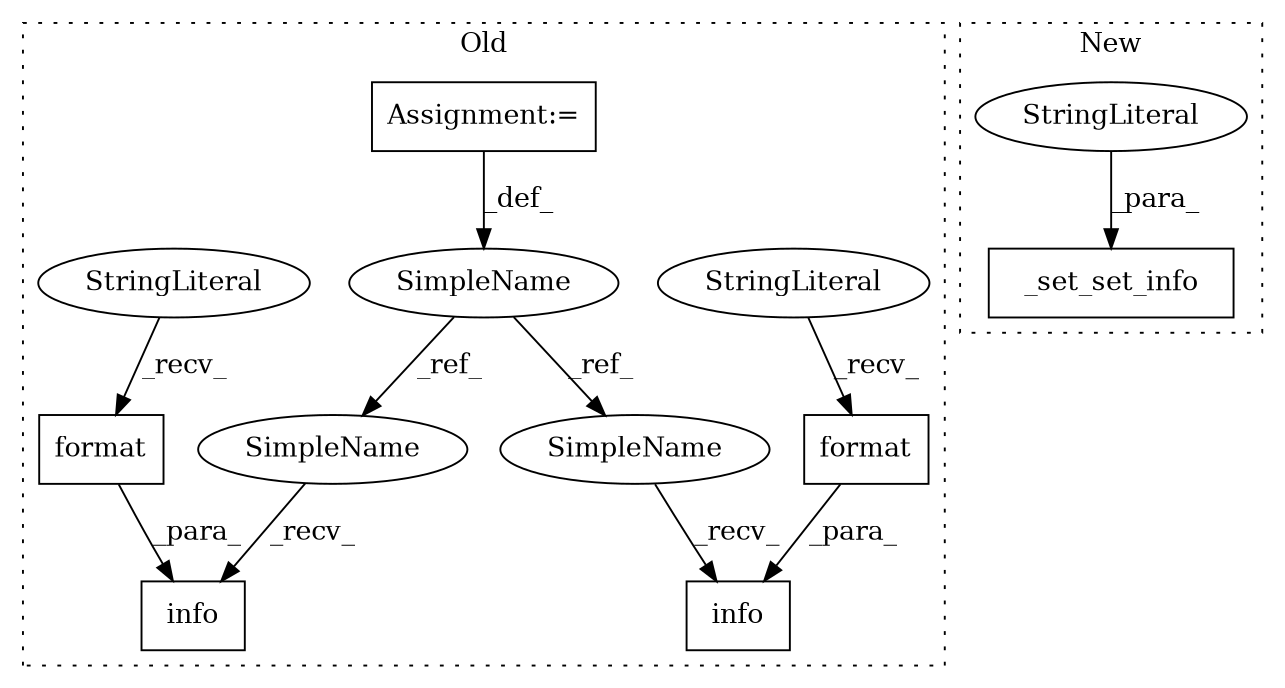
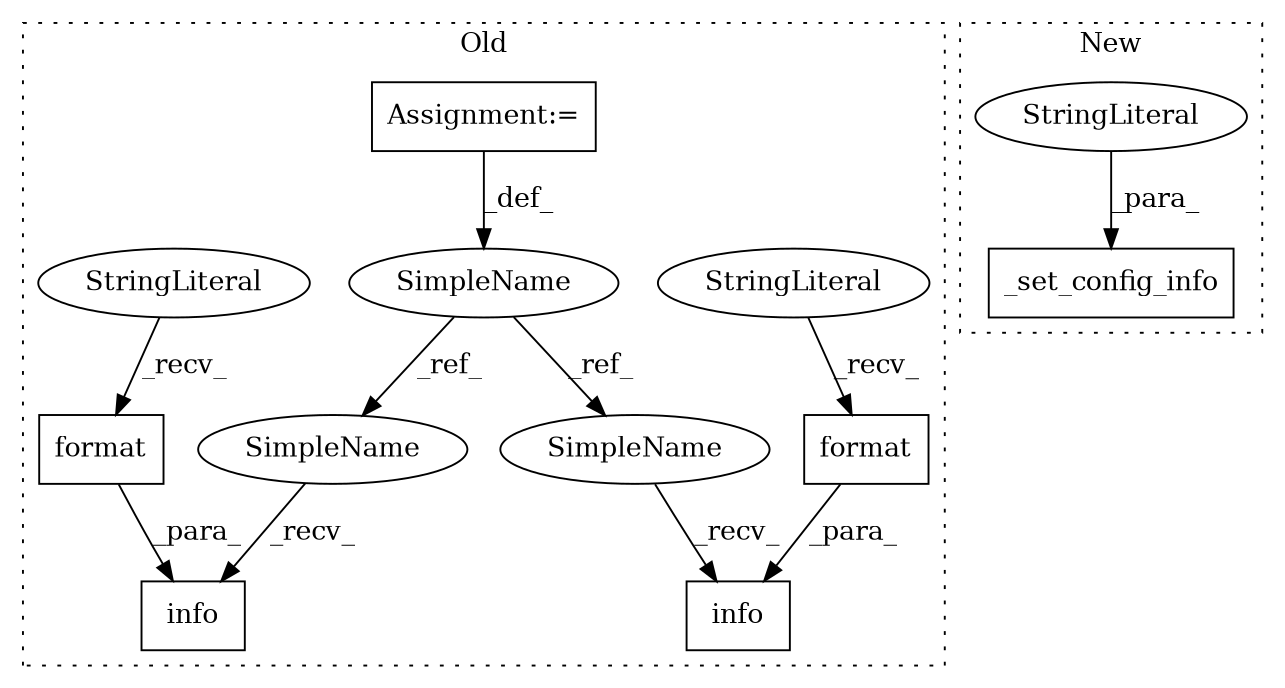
(1111, 283) -> (1111, 283)
